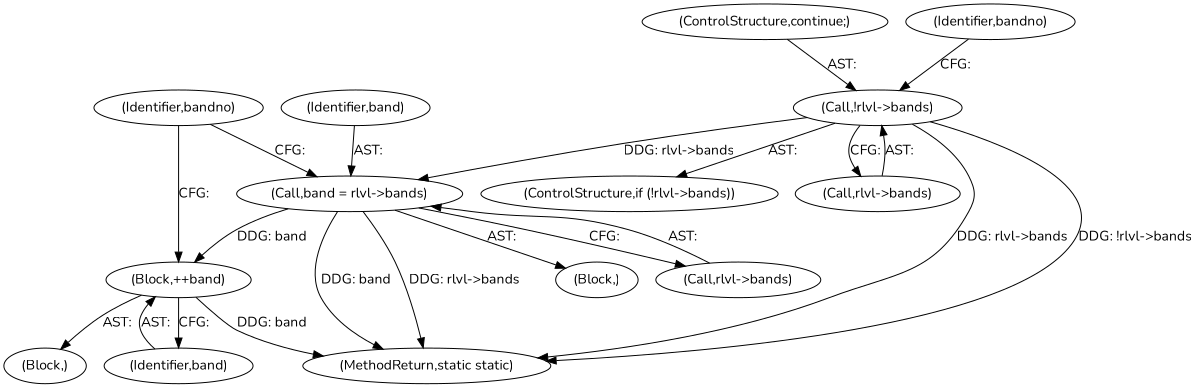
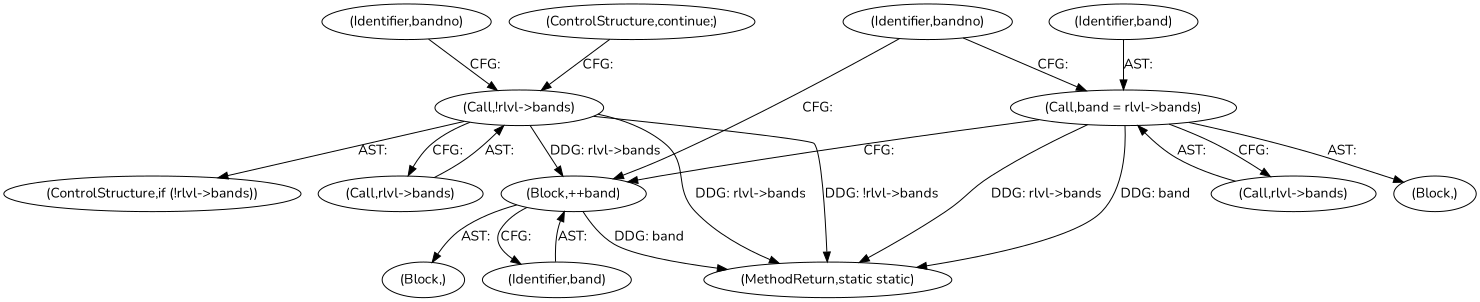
(844, 65) -> (600, 65)
(617, 144) -> (544, 147)
(272, 237) -> (881, 151)
